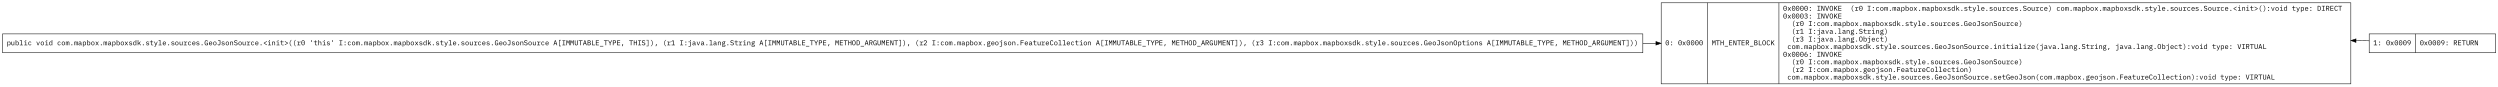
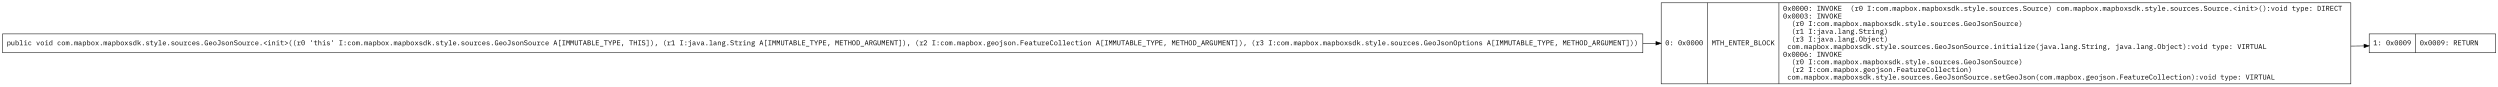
(2363, 41) -> (2357, 46)
